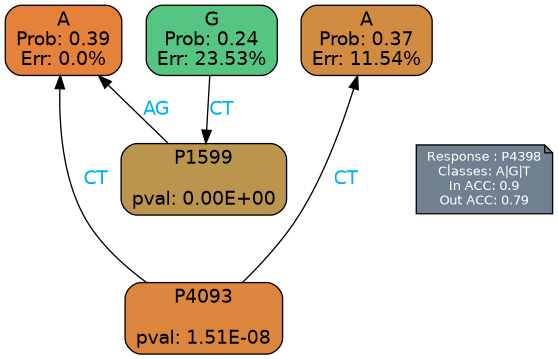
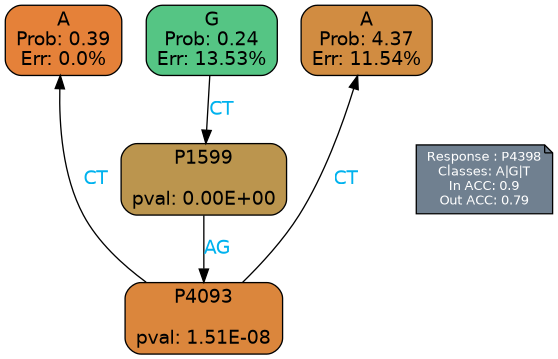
(212, 40) -> (212, 40)
(367, 40) -> (367, 40)
(138, 114) -> (204, 242)
